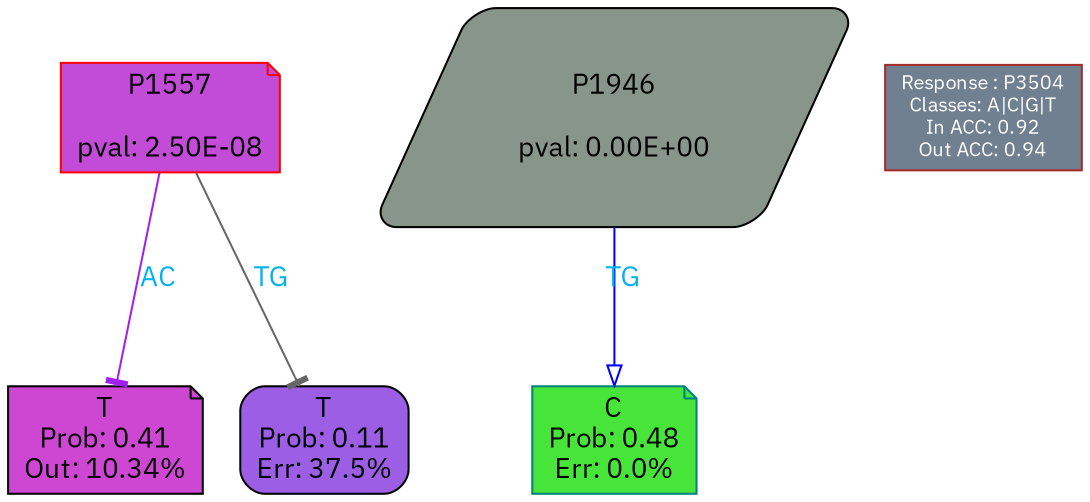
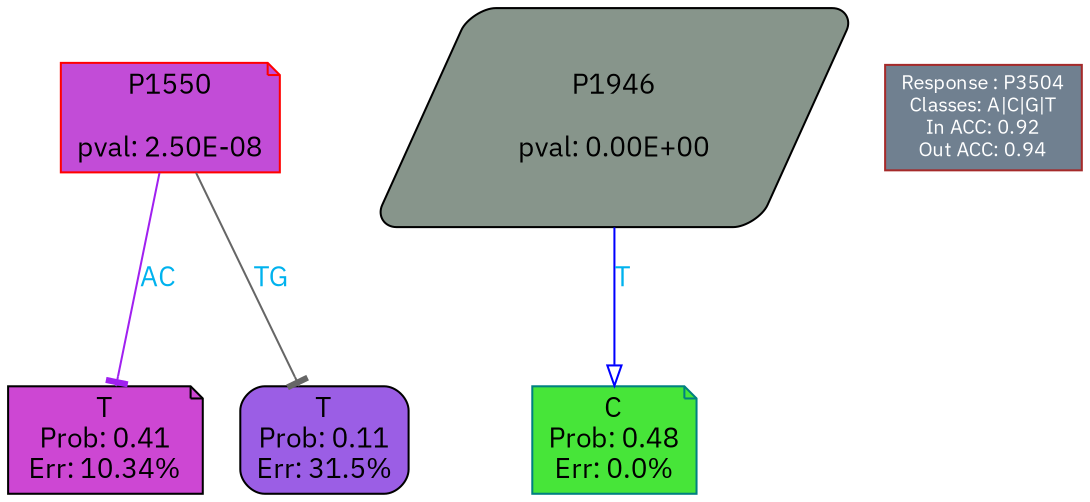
(170, 118) -> (170, 118)
(624, 279) -> (624, 279)
(105, 440) -> (105, 440)
(324, 440) -> (324, 440)
